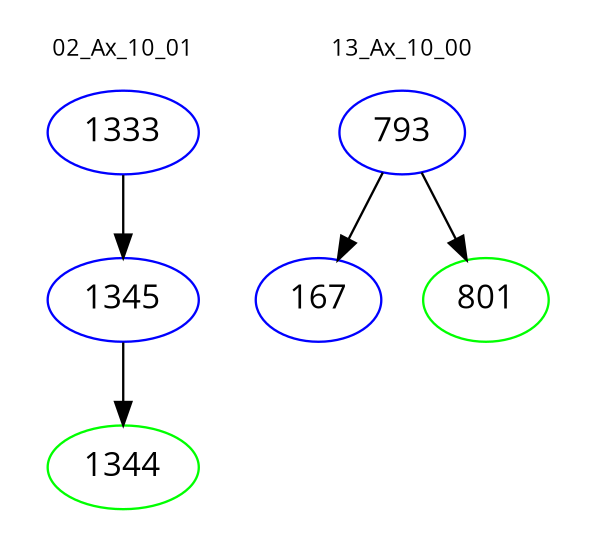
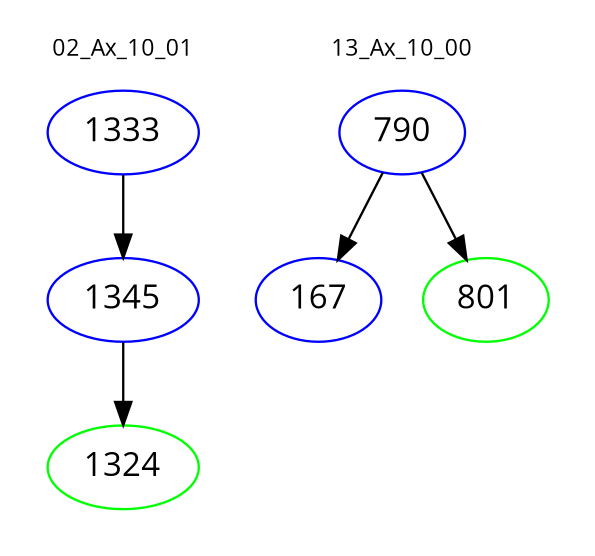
(402, 133) -> (402, 133)
(123, 467) -> (123, 467)
